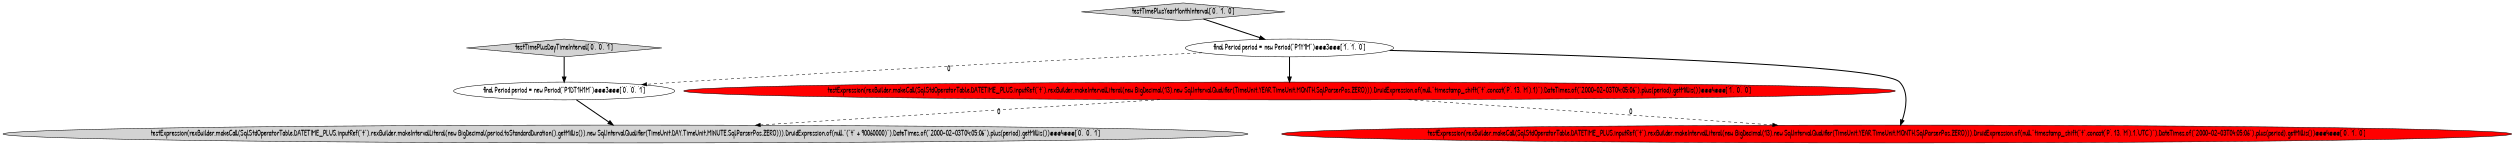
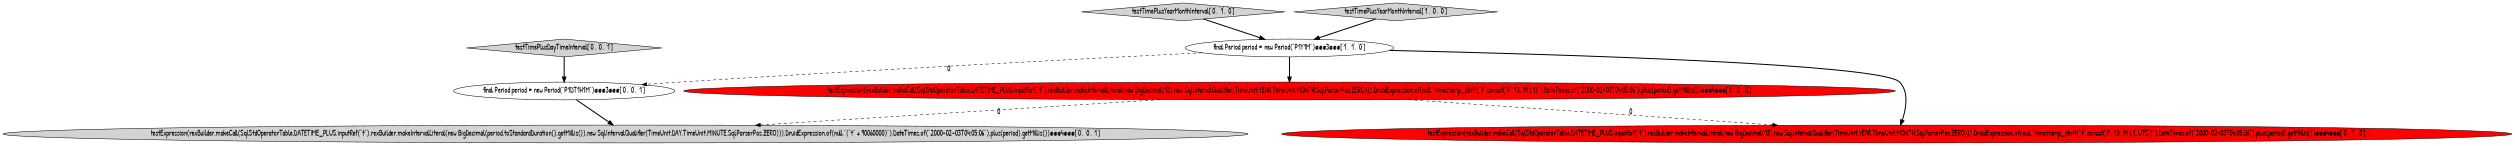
none -> (1396, 12)
